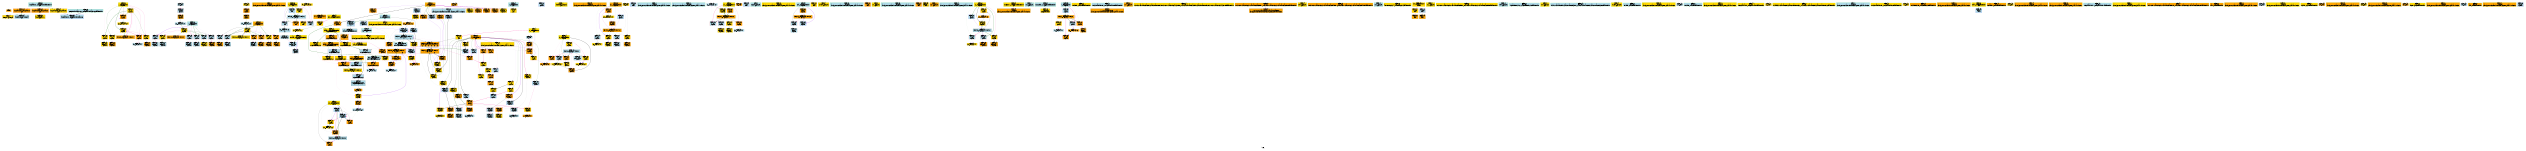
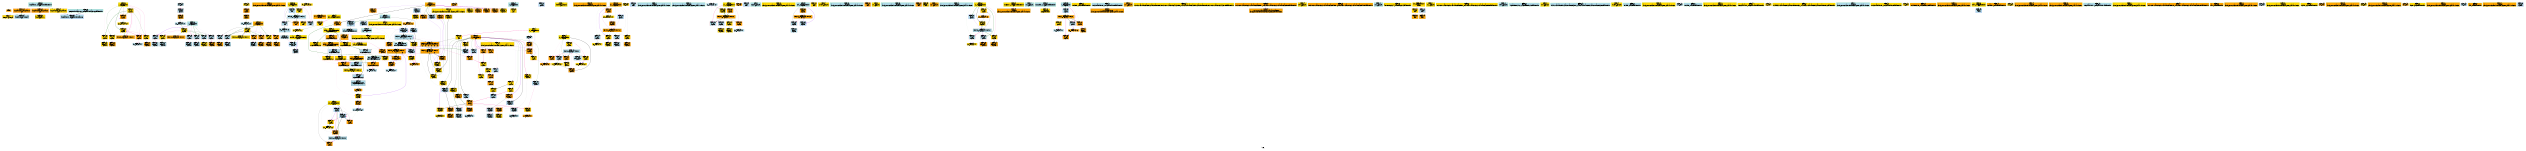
(449, 11) -> (449, 11)
(449, 17) -> (449, 17)
